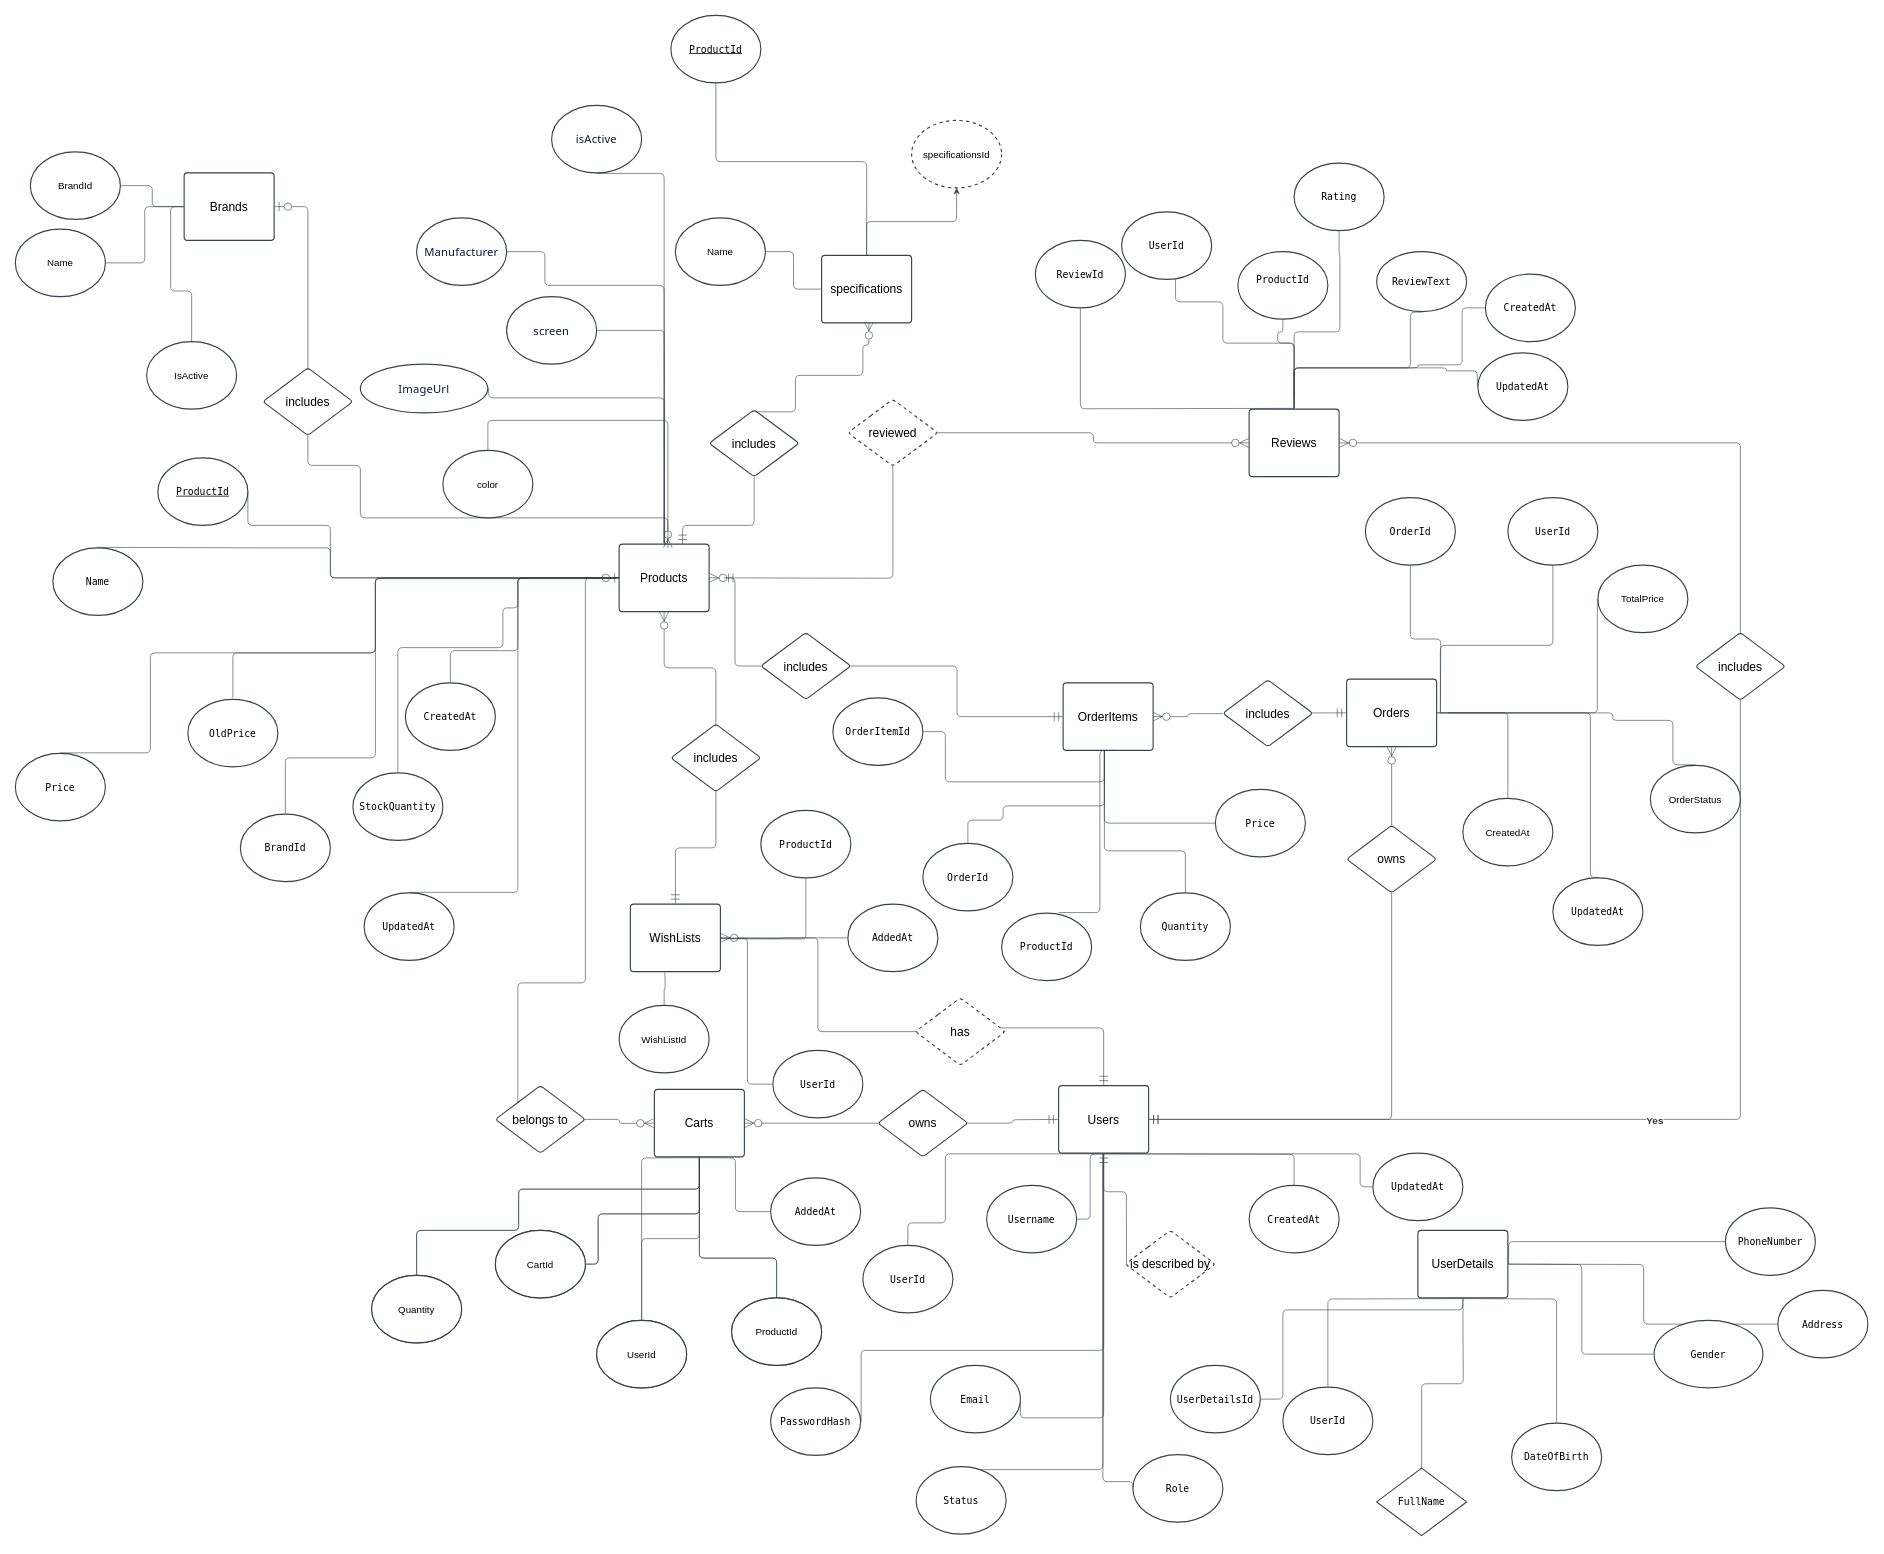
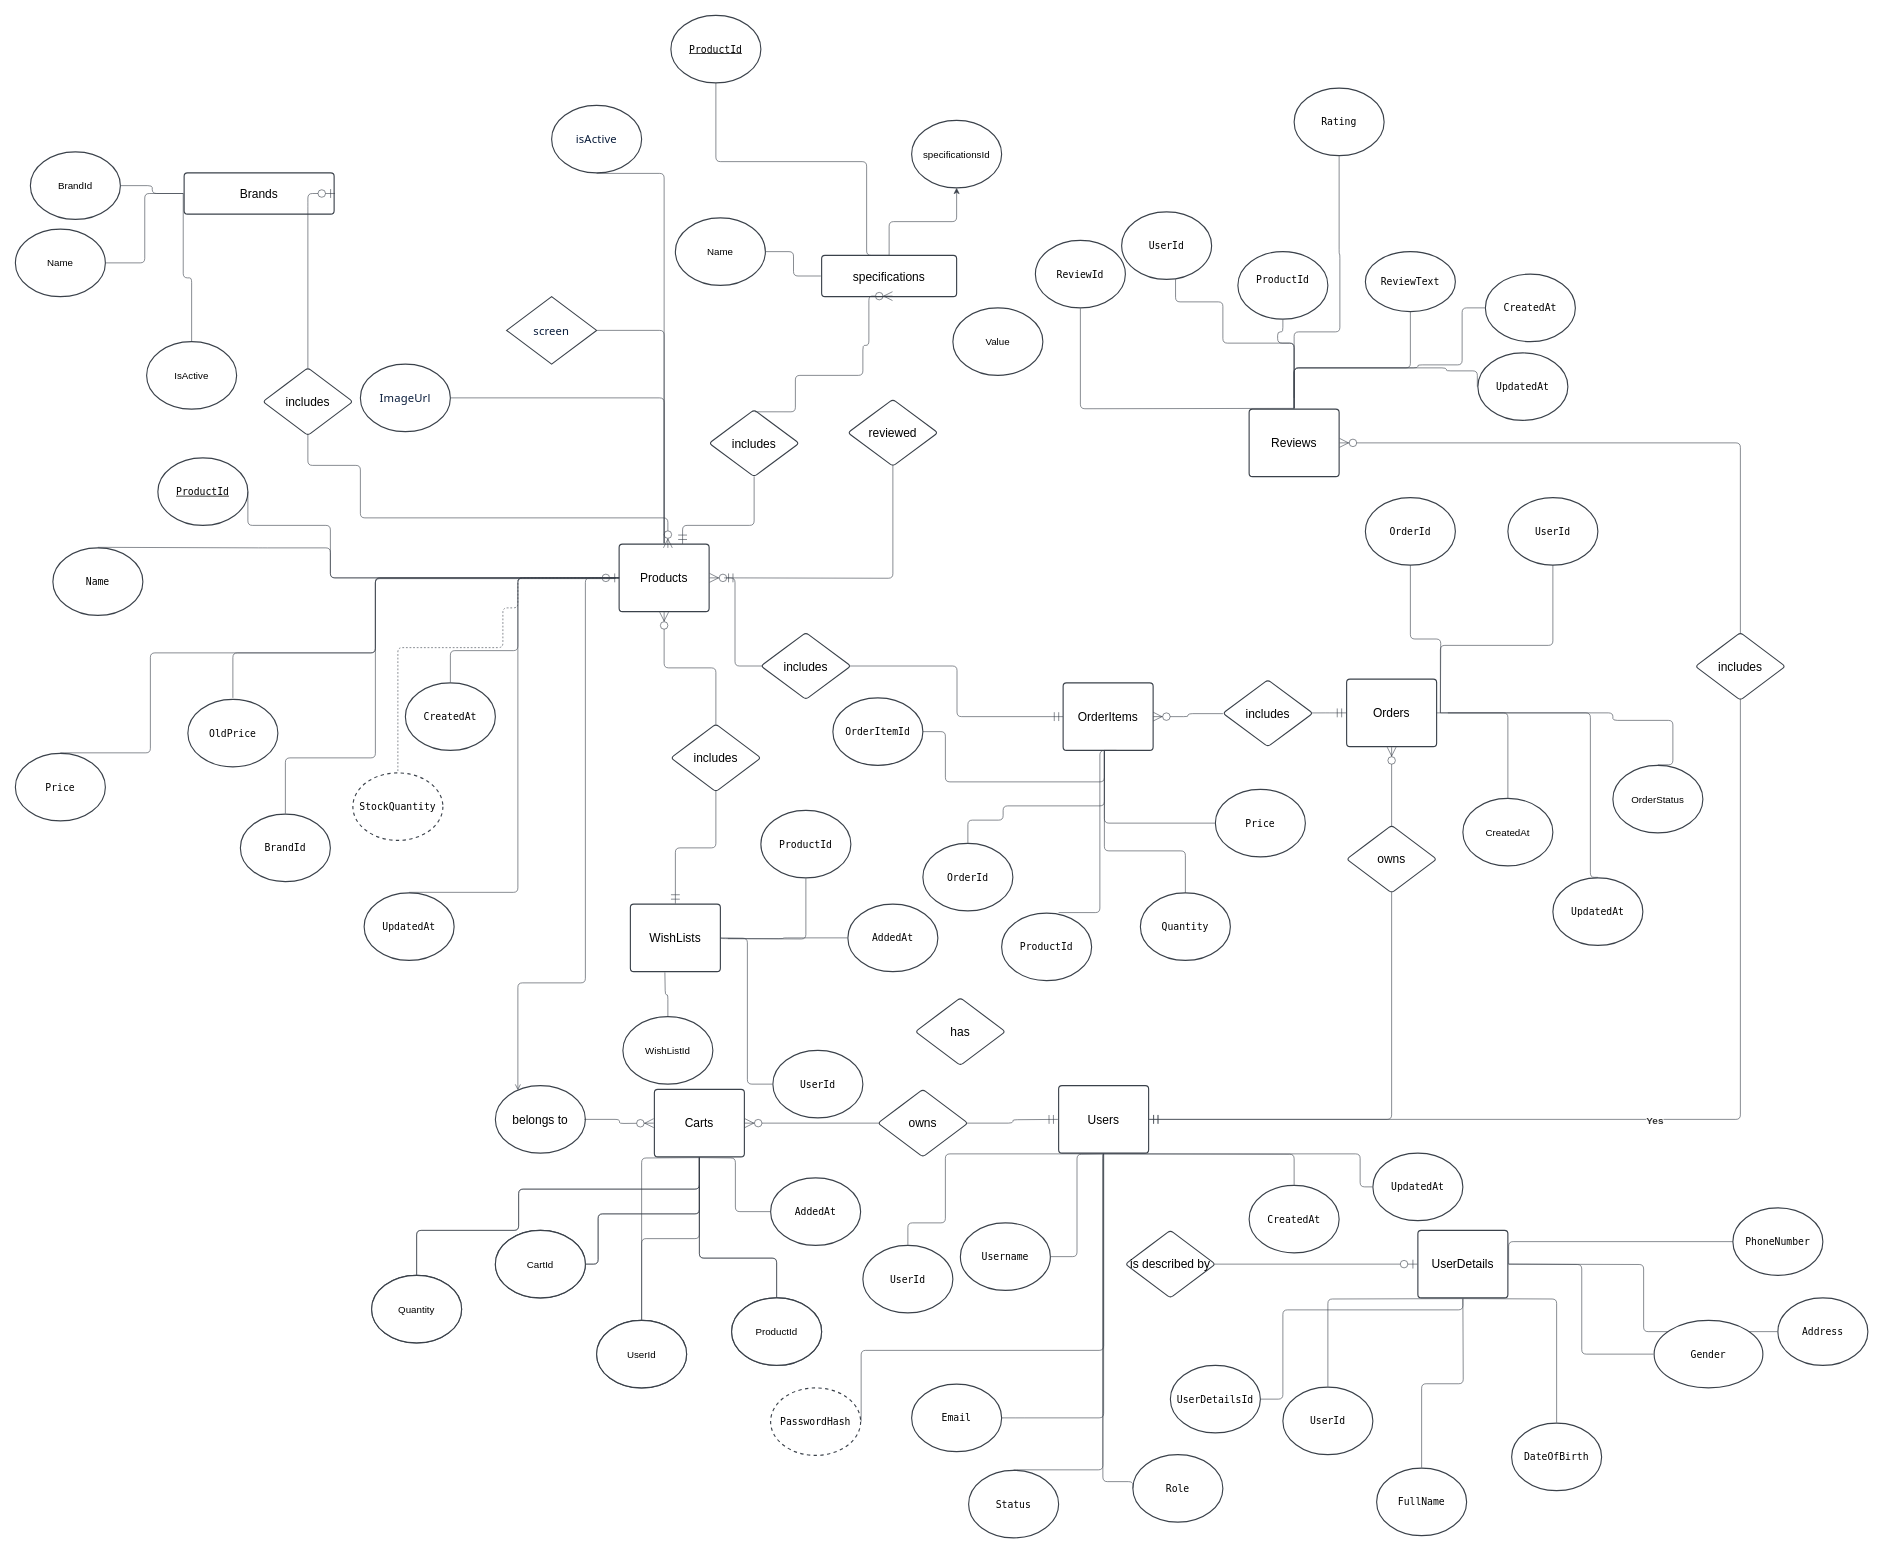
(957, 154) -> (957, 154)
(1339, 197) -> (1339, 122)
(229, 207) -> (259, 194)
(462, 252) -> none
(1422, 282) -> (1410, 282)
(601, 285) -> none
(867, 289) -> (889, 276)
(552, 330) -> (552, 330)
none -> (998, 342)
(424, 389) -> (405, 398)
(579, 420) -> none
(893, 433) -> (893, 433)
(1024, 433) -> none
(488, 484) -> none
(1643, 599) -> none
(448, 648) -> (448, 648)
(1597, 667) -> none
(1695, 799) -> (1658, 799)
(398, 807) -> (398, 807)
(864, 1032) -> none
(960, 1032) -> (960, 1032)
(664, 1039) -> (668, 1050)
(1104, 1054) -> none
(518, 1092) -> (518, 1086)
(540, 1119) -> (540, 1119)
(1126, 1215) -> none
(1032, 1219) -> (1005, 1257)
(1770, 1242) -> (1778, 1242)
(1170, 1264) -> (1170, 1264)
none -> (1406, 1264)
(1823, 1324) -> (1823, 1332)
(975, 1399) -> (957, 1418)
(816, 1422) -> (816, 1422)
(961, 1500) -> (1014, 1504)
(1422, 1502) -> (1422, 1502)
